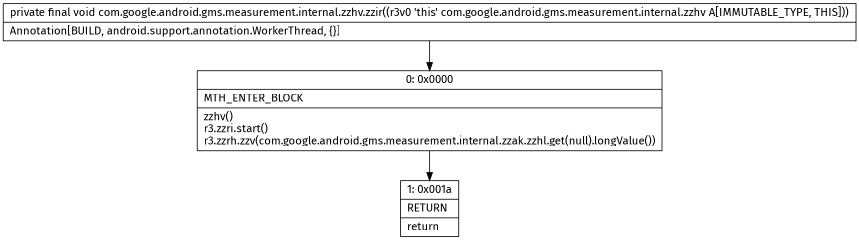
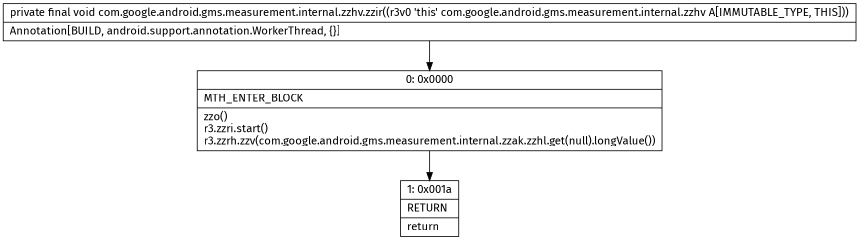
(219, 117) -> (216, 117)
